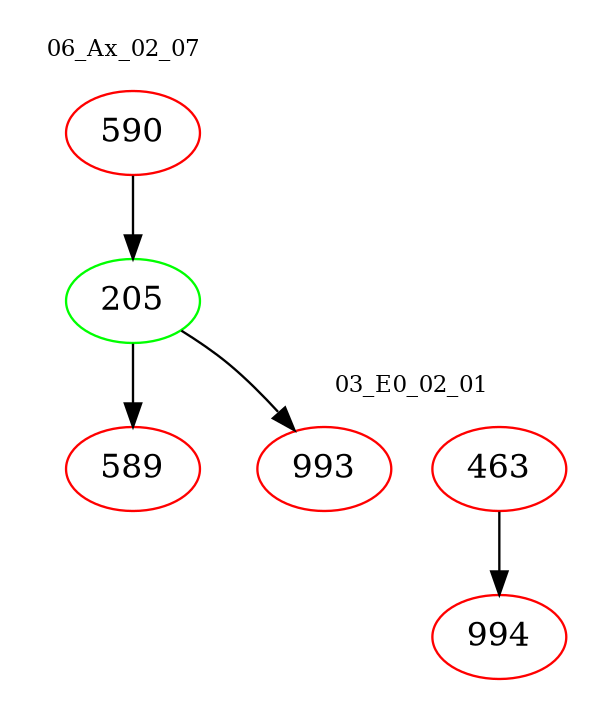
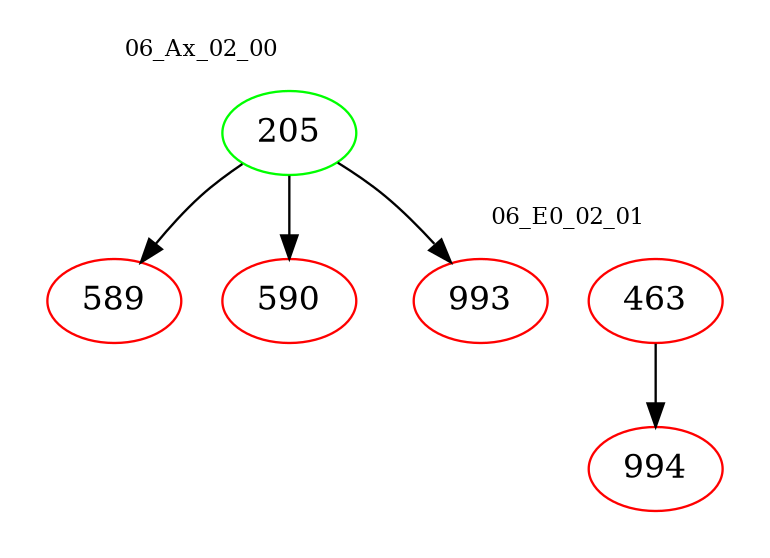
(124, 50) -> (202, 50)
(133, 206) -> (289, 206)
(412, 386) -> (568, 218)
